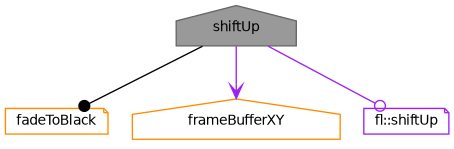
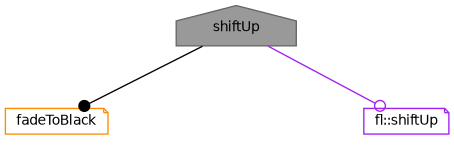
(236, 121) -> none
